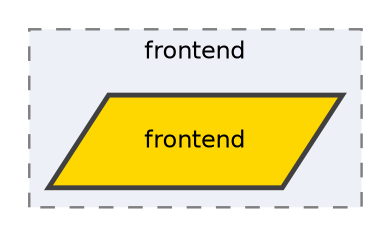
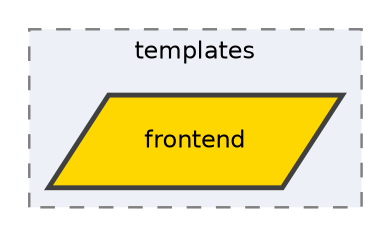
(195, 52) -> (195, 52)
